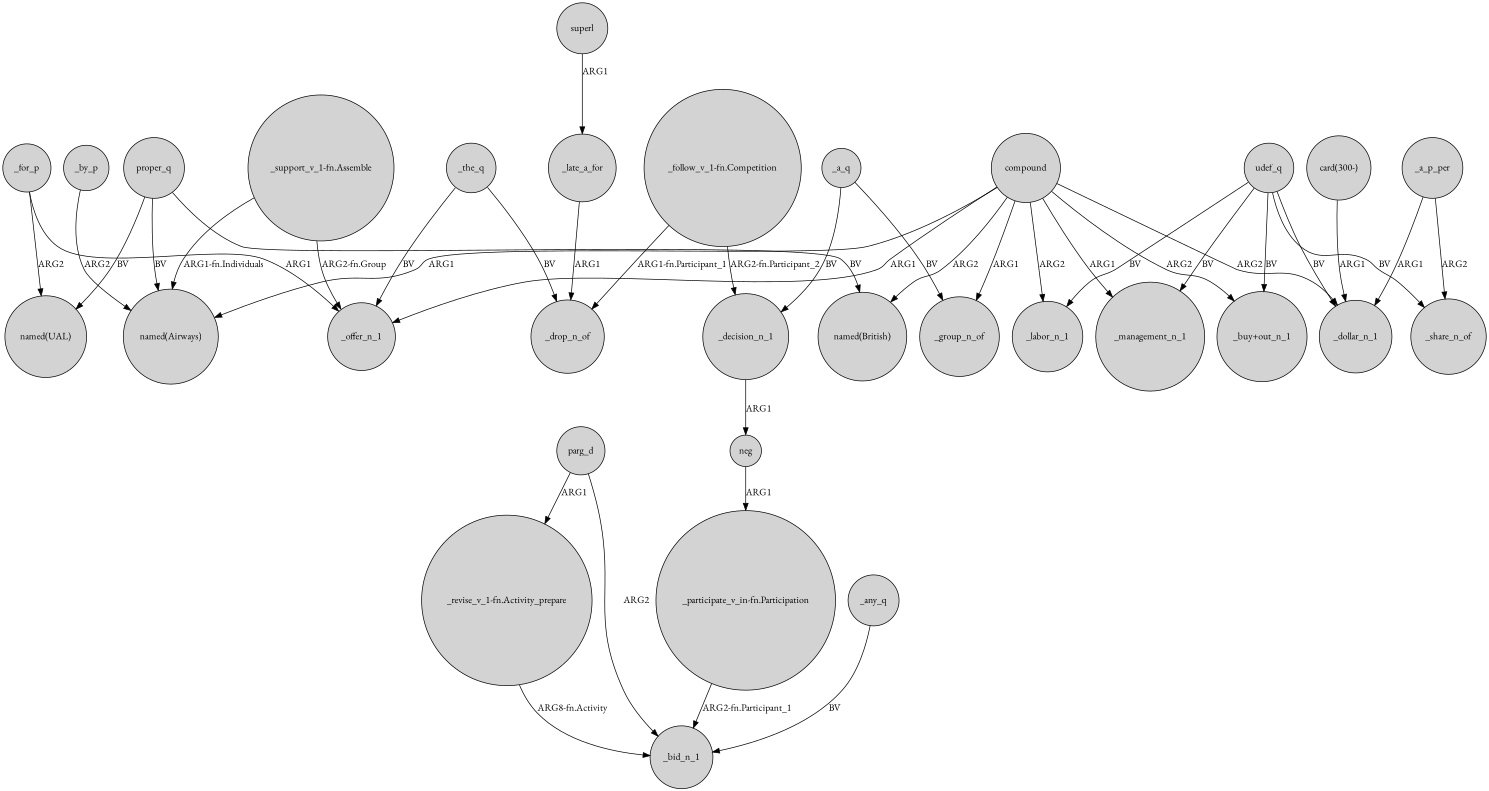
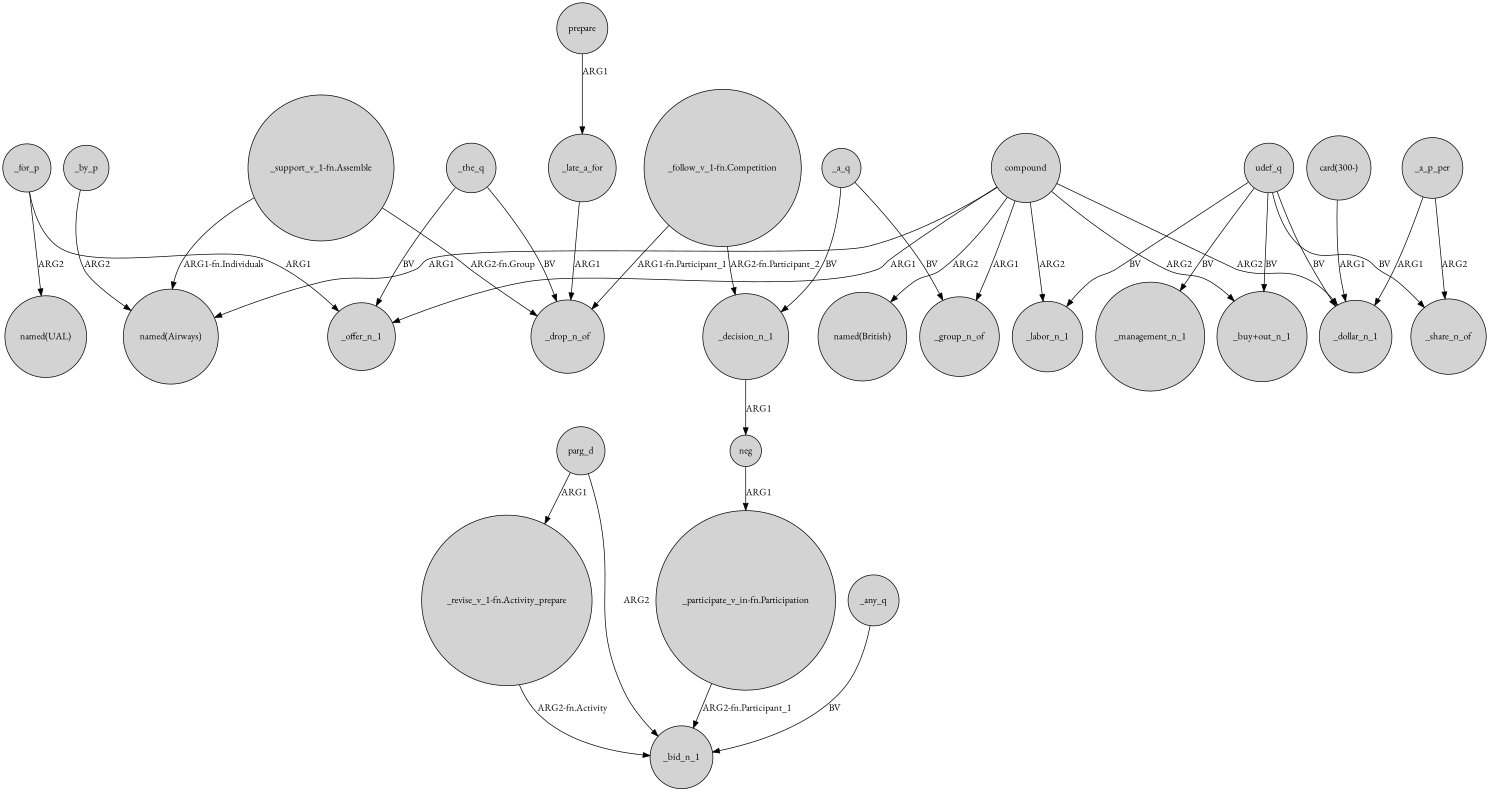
(582, 28) -> (582, 28)
(154, 168) -> none
(1073, 247) -> none
(323, 273) -> (457, 259)
(573, 708) -> (573, 708)
